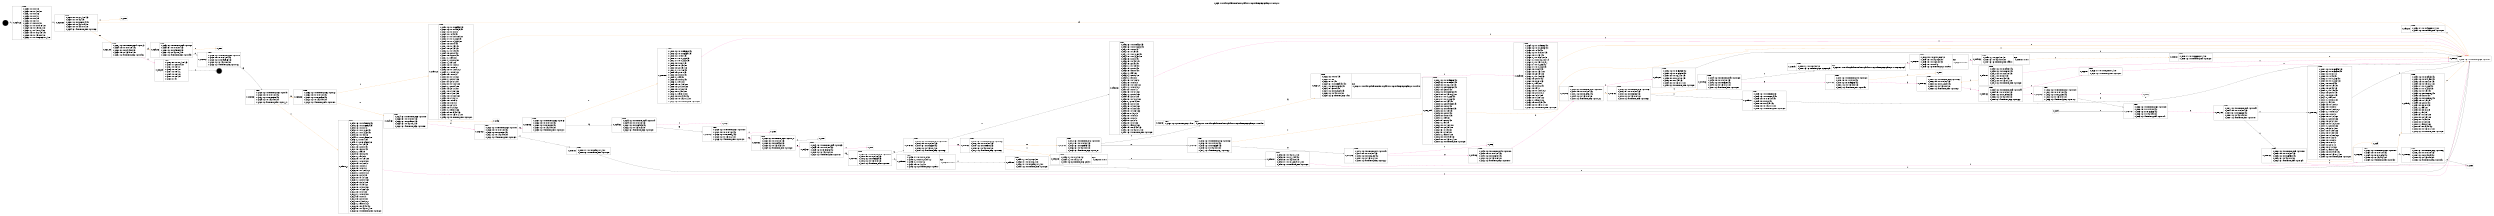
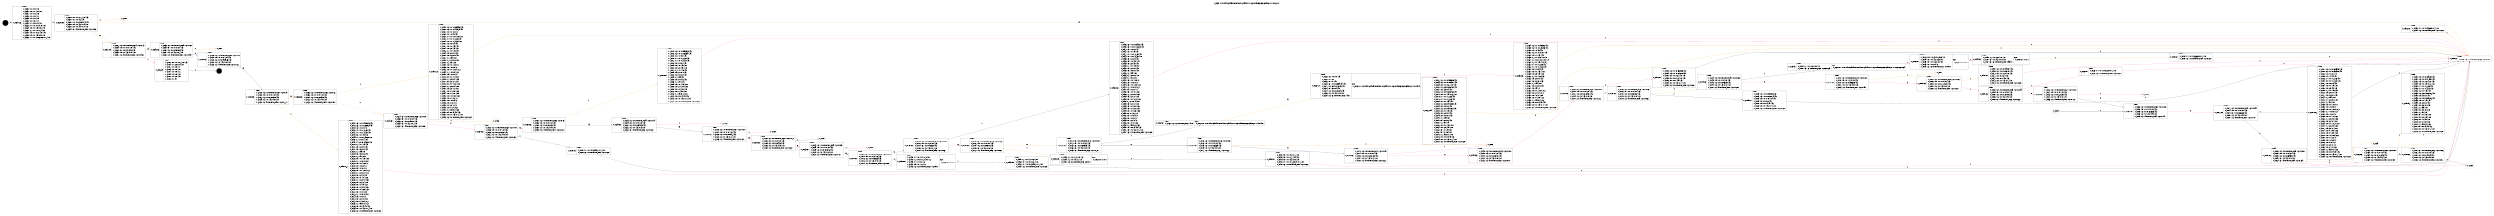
(2456, 72) -> (2454, 124)
(1970, 81) -> (1970, 80)
(1327, 128) -> (1359, 145)
